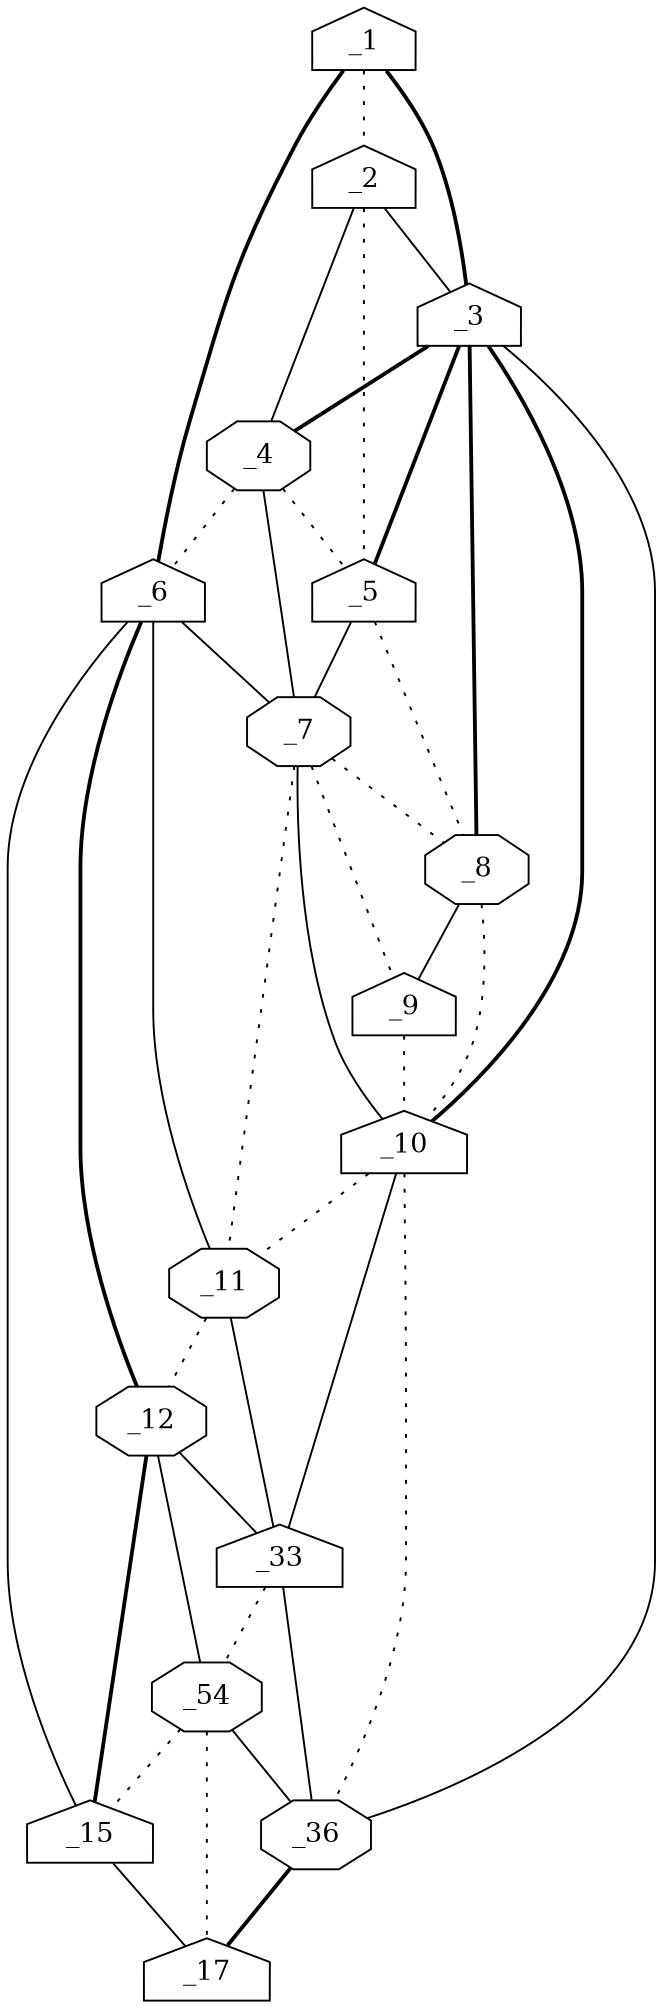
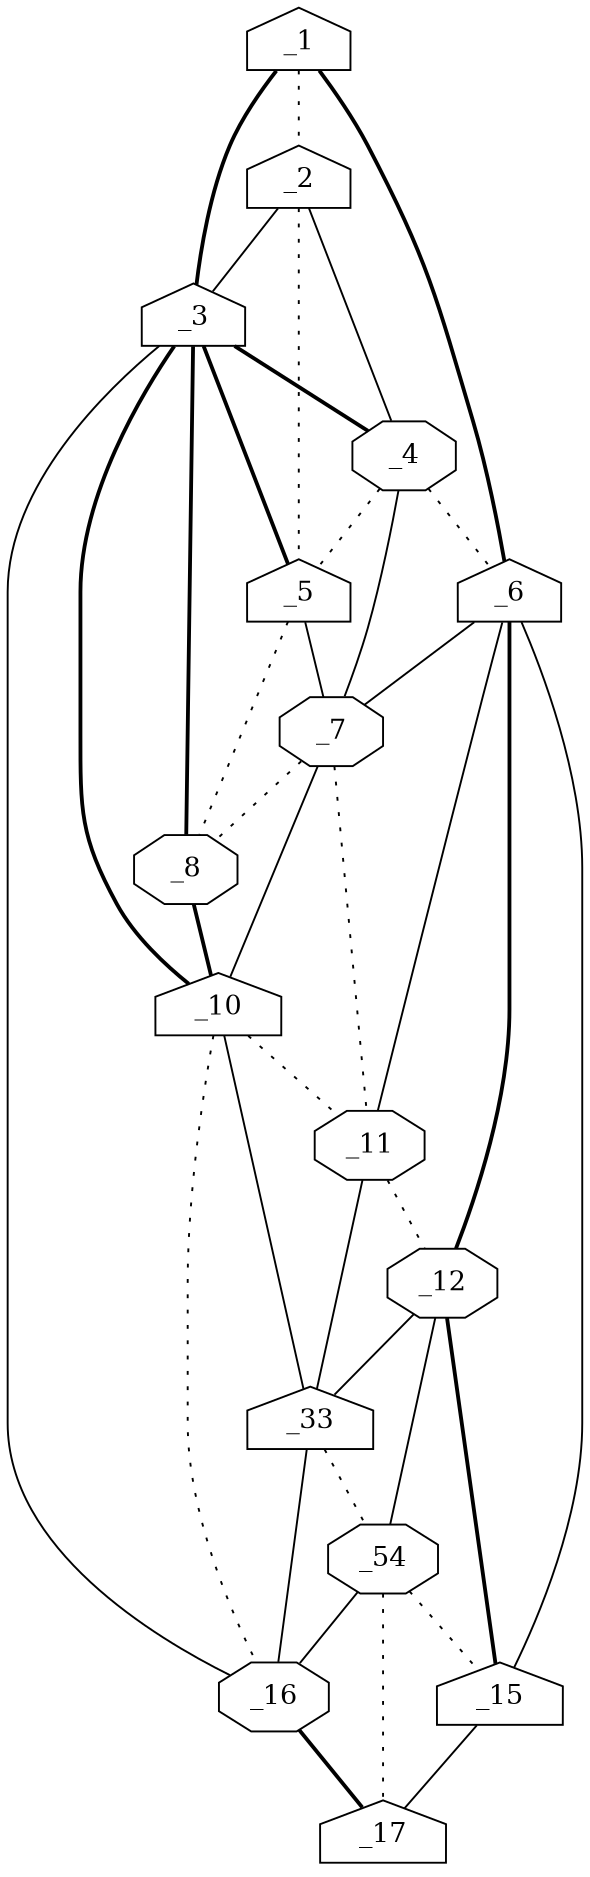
(404, 1007) -> none
(479, 1018) -> (202, 940)
(316, 1835) -> (274, 1697)
